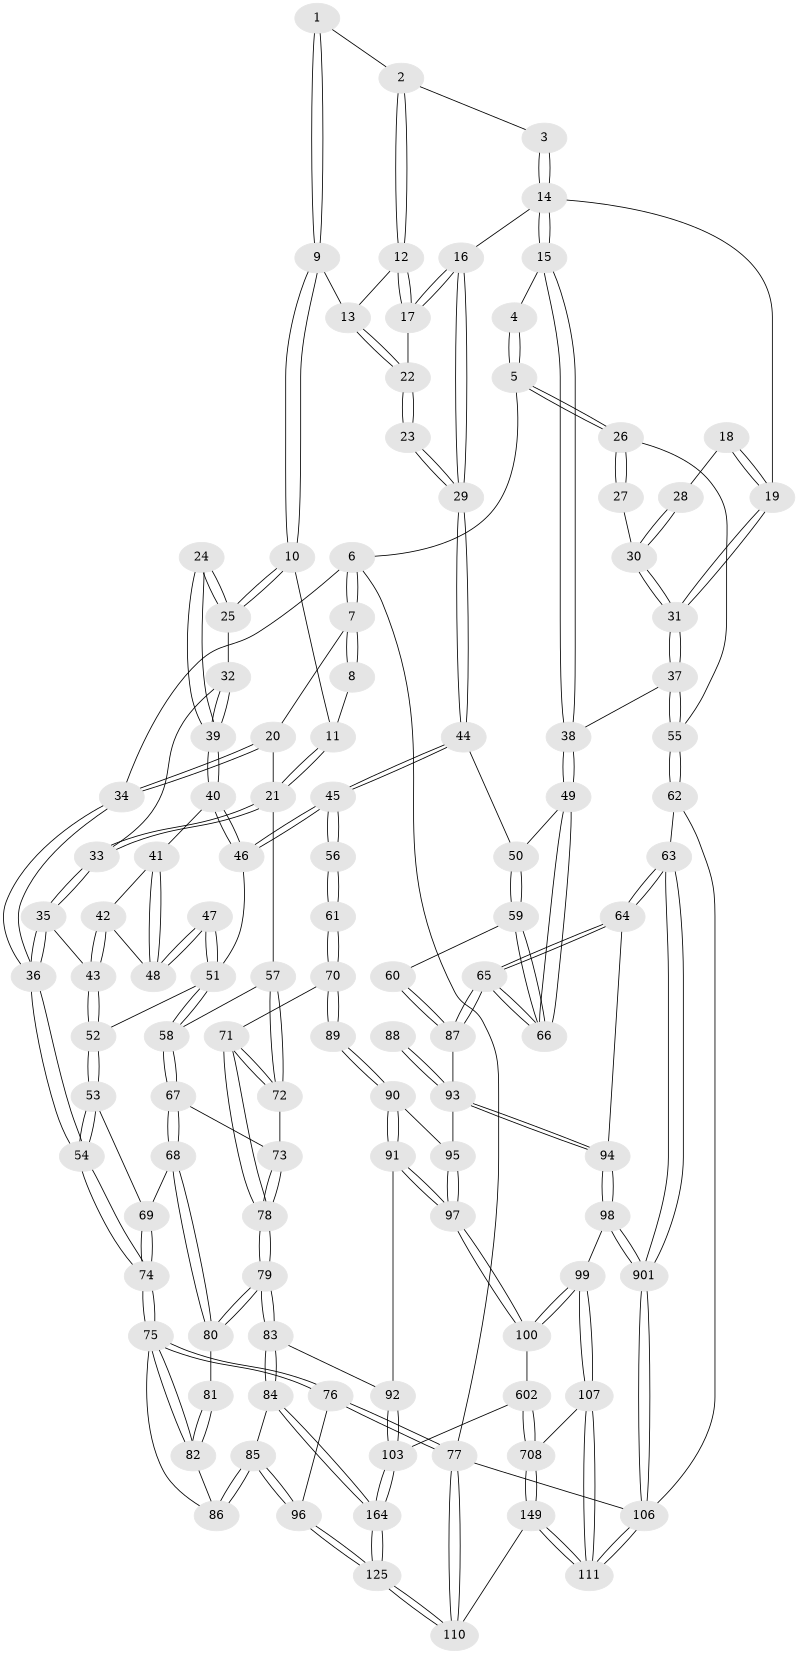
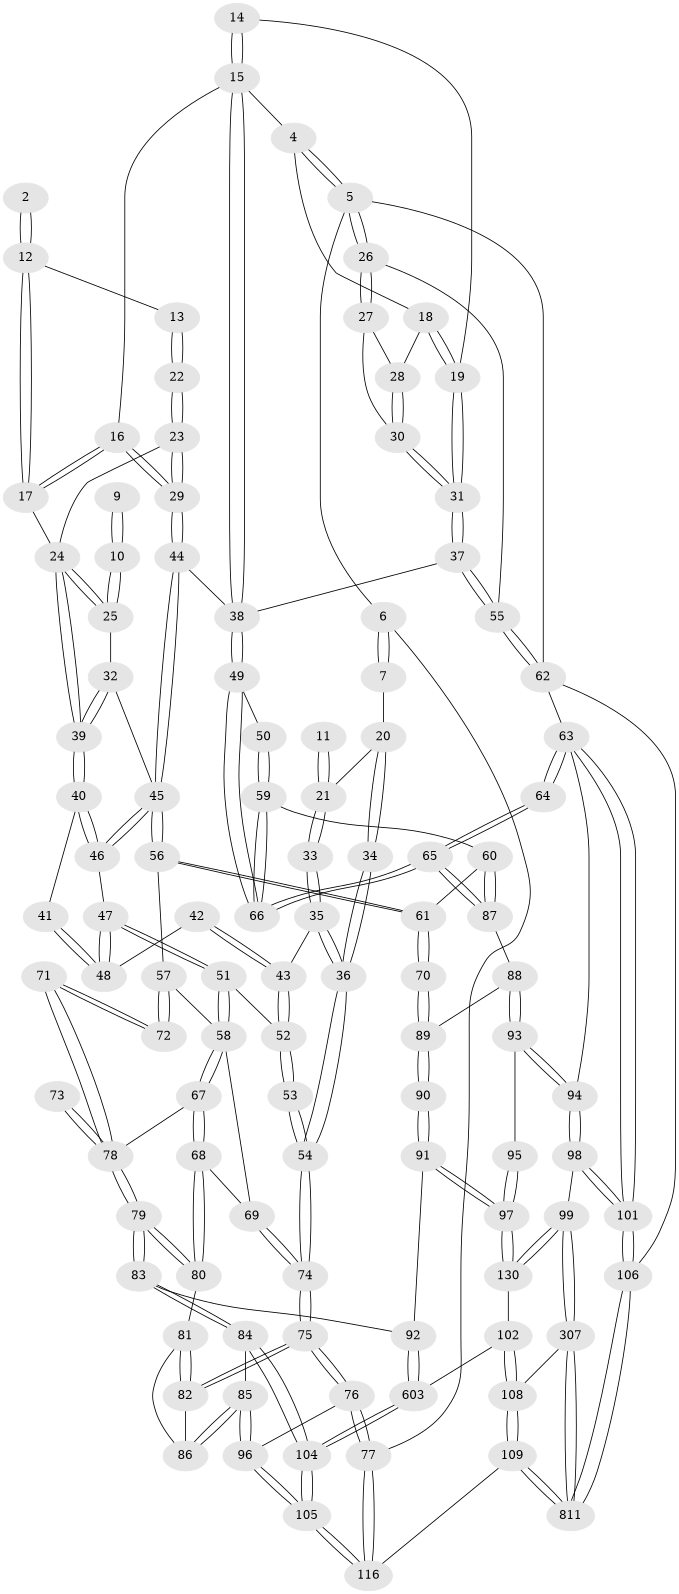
(317, 18) -> none
(544, 138) -> none
(503, 228) -> (125, 234)
none -> (323, 253)
(333, 288) -> none
none -> (382, 348)
(408, 348) -> (42, 527)
none -> (543, 378)
none -> (94, 479)
(312, 647) -> none
(210, 653) -> none
(352, 677) -> none
(168, 771) -> (134, 737)
(490, 797) -> (207, 587)
(130, 887) -> none
(273, 887) -> (161, 917)
none -> (452, 891)
(243, 920) -> (101, 887)
none -> (475, 1003)
(285, 1004) -> none
(615, 1036) -> (589, 916)
(453, 1067) -> (501, 942)
(227, 1126) -> (155, 1126)
(423, 1126) -> none
(280, 1127) -> none
(120, 1156) -> (238, 1127)
(644, 1276) -> (628, 1216)
(527, 1336) -> (508, 1276)
(527, 1396) -> (508, 1336)
(589, 1396) -> (571, 1336)
(152, 1437) -> (153, 1396)
(393, 1456) -> (413, 1396)
(531, 1456) -> (512, 1396)
(549, 1486) -> none
(377, 1516) -> (307, 1456)
(531, 1516) -> (512, 1456)
(377, 1576) -> (307, 1516)
(589, 1576) -> (571, 1516)
(455, 1636) -> (369, 1576)
